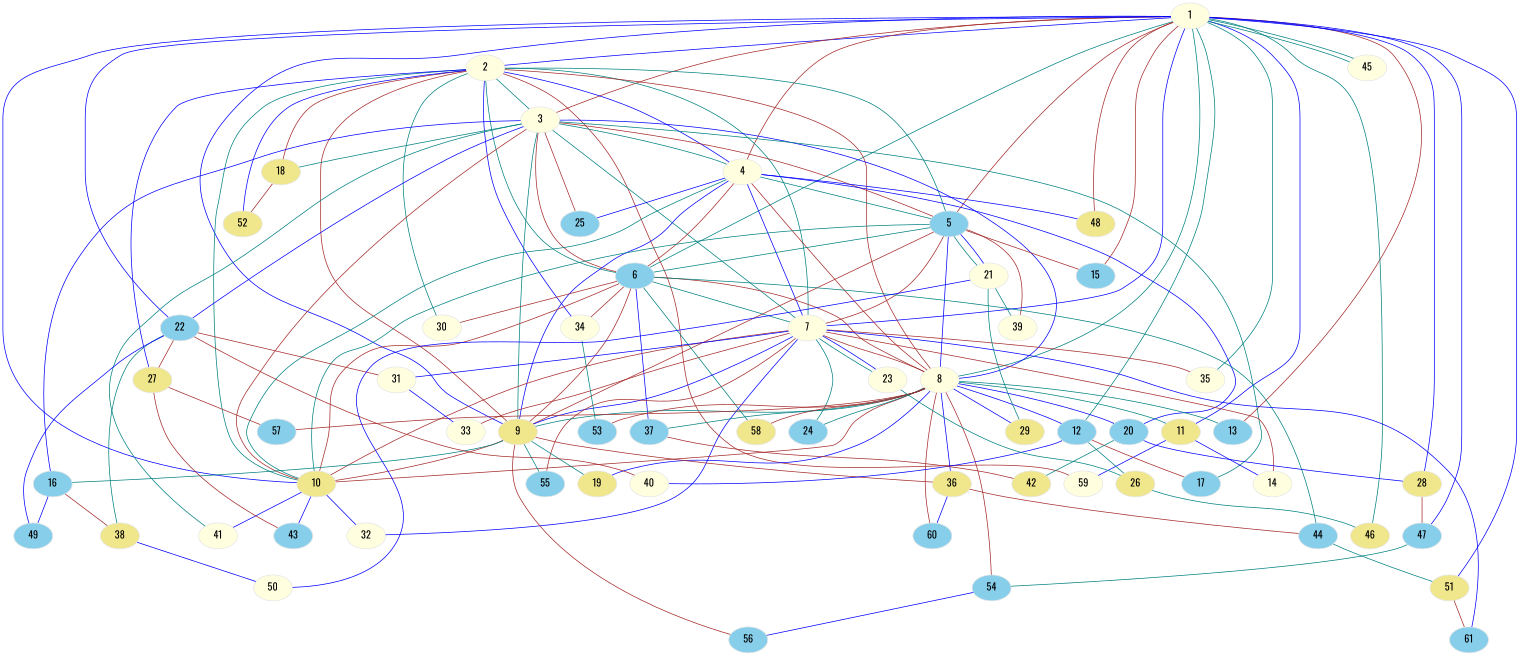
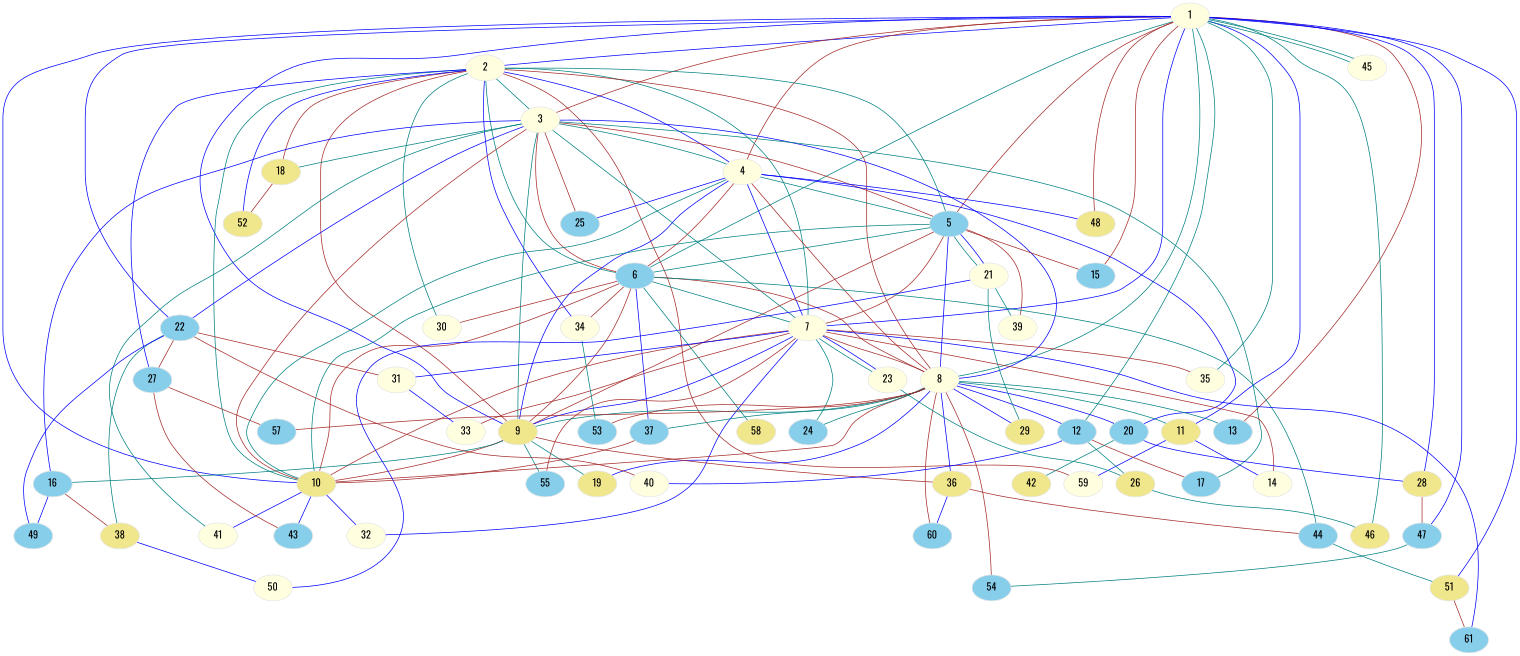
(152, 380) -> (152, 380)
(848, 406) -> none
(840, 457) -> (487, 472)
(748, 640) -> none
